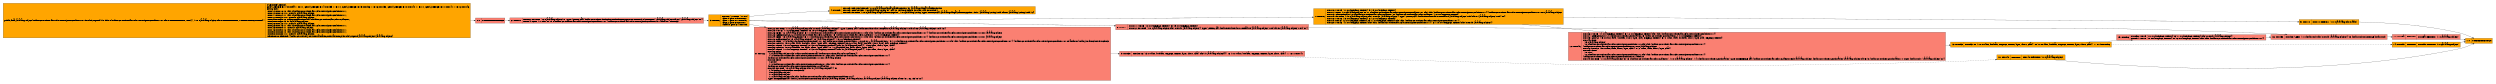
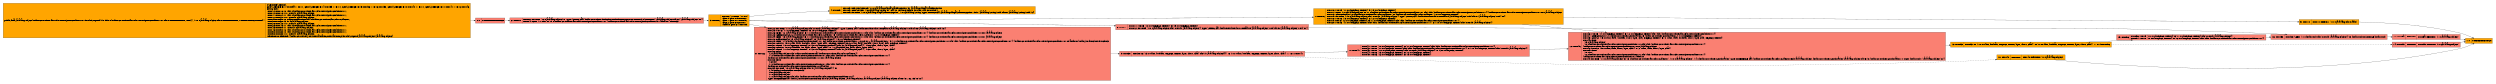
(2426, 45) -> (2426, 45)
none -> (1438, 51)
